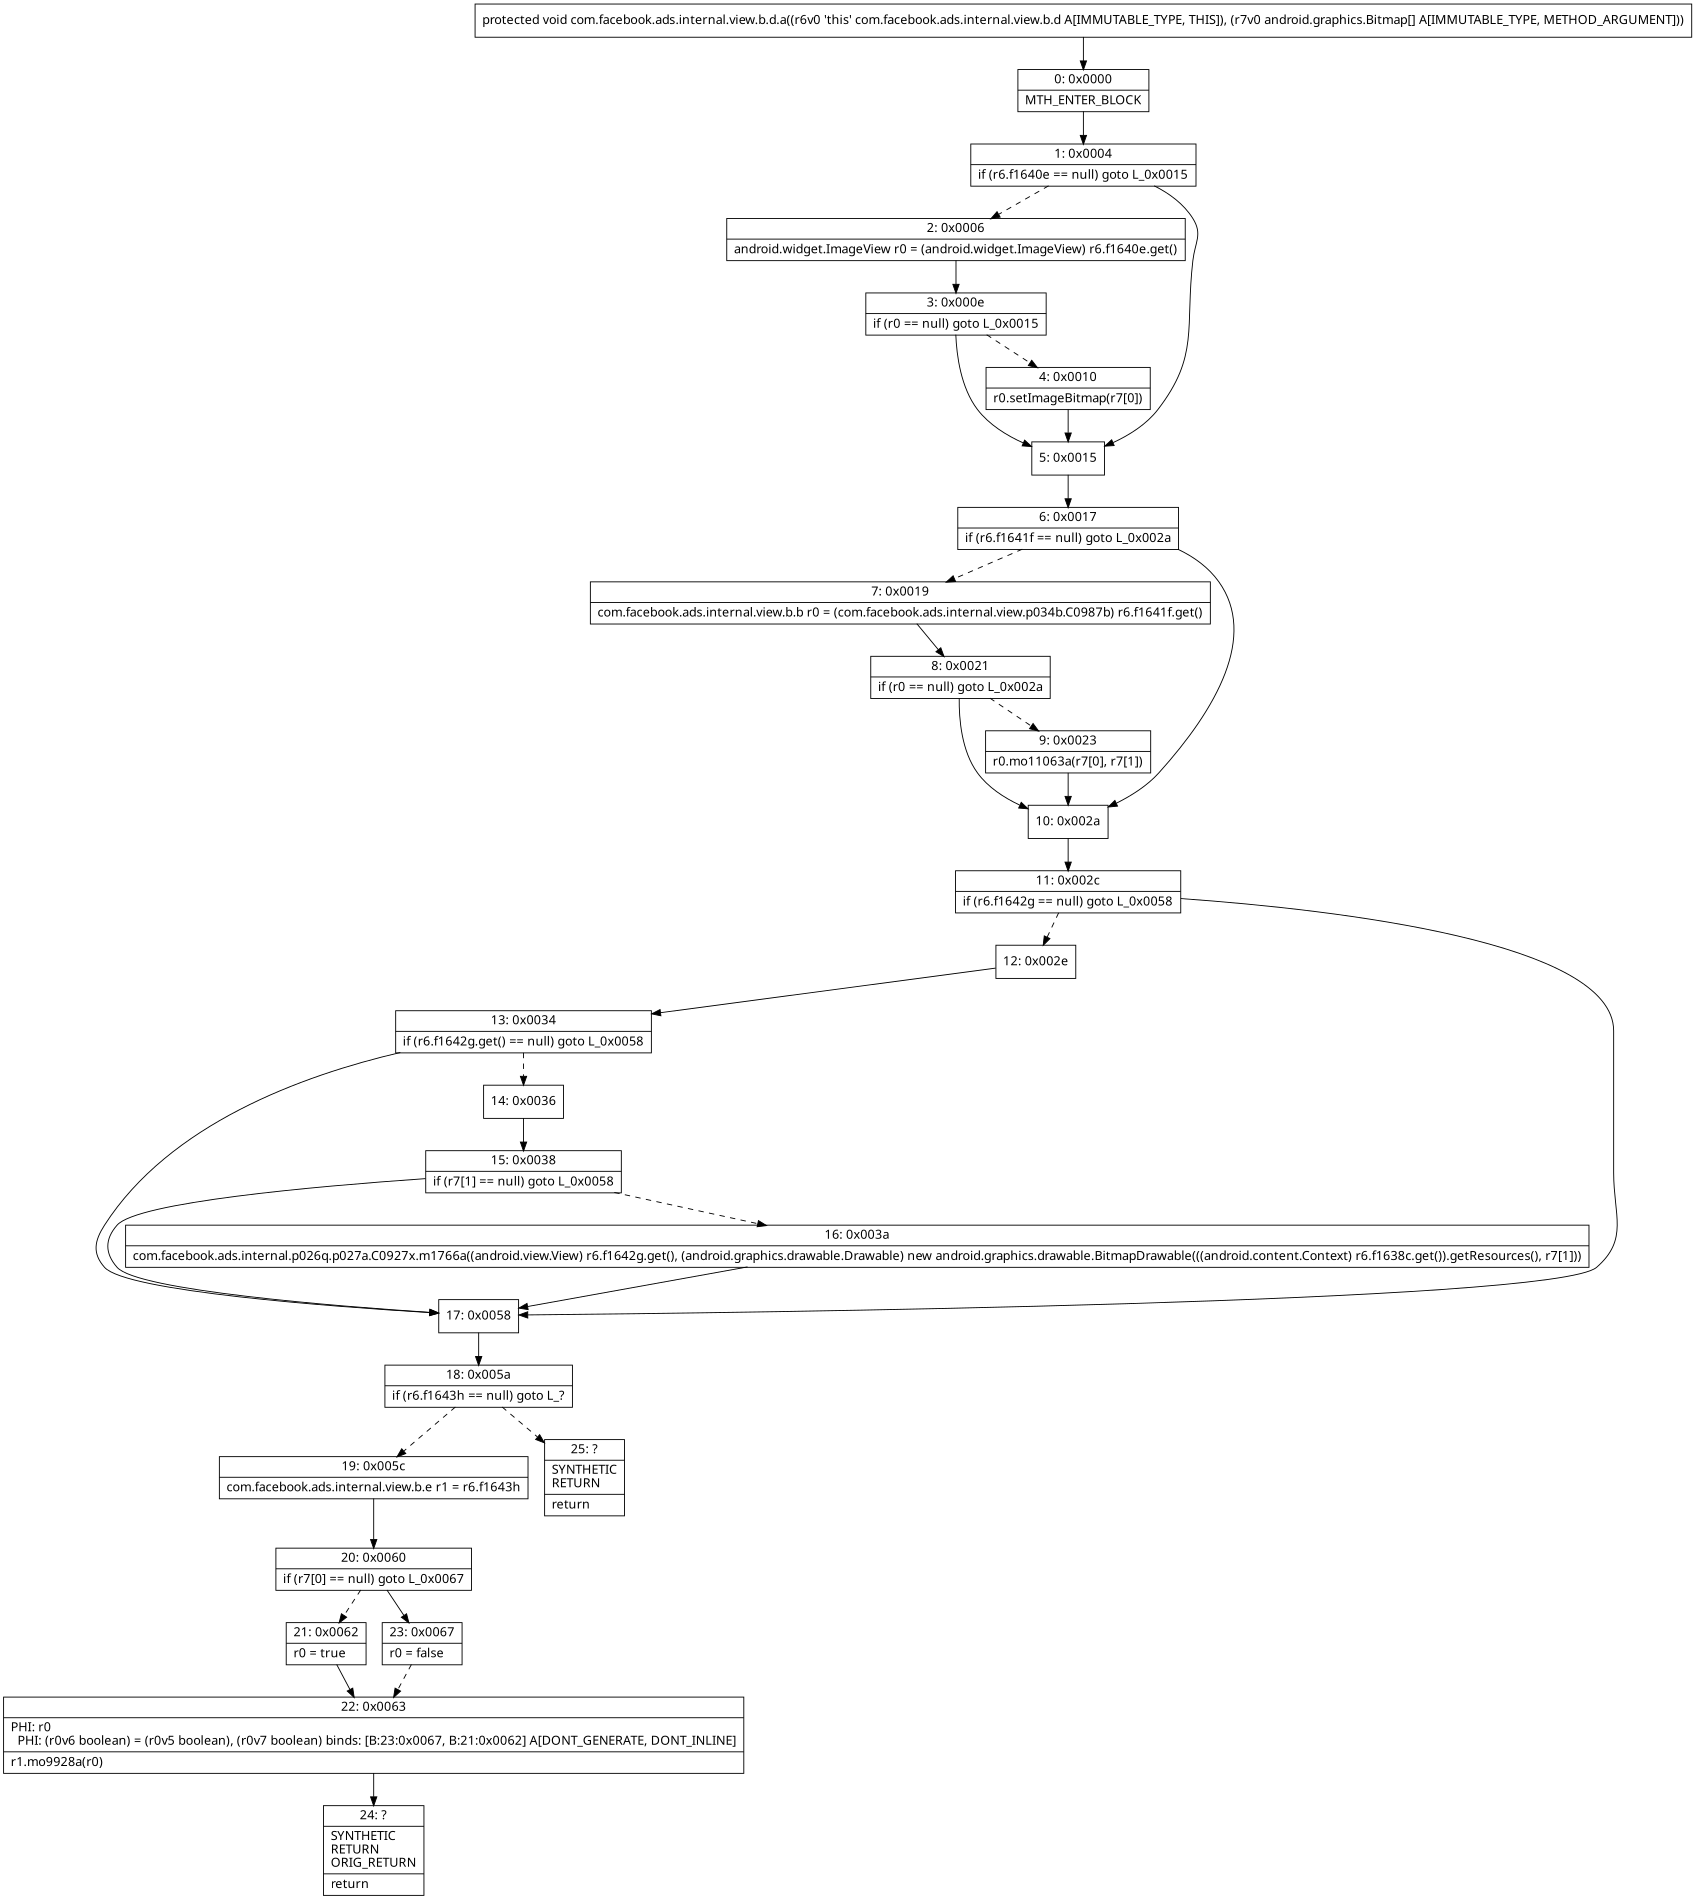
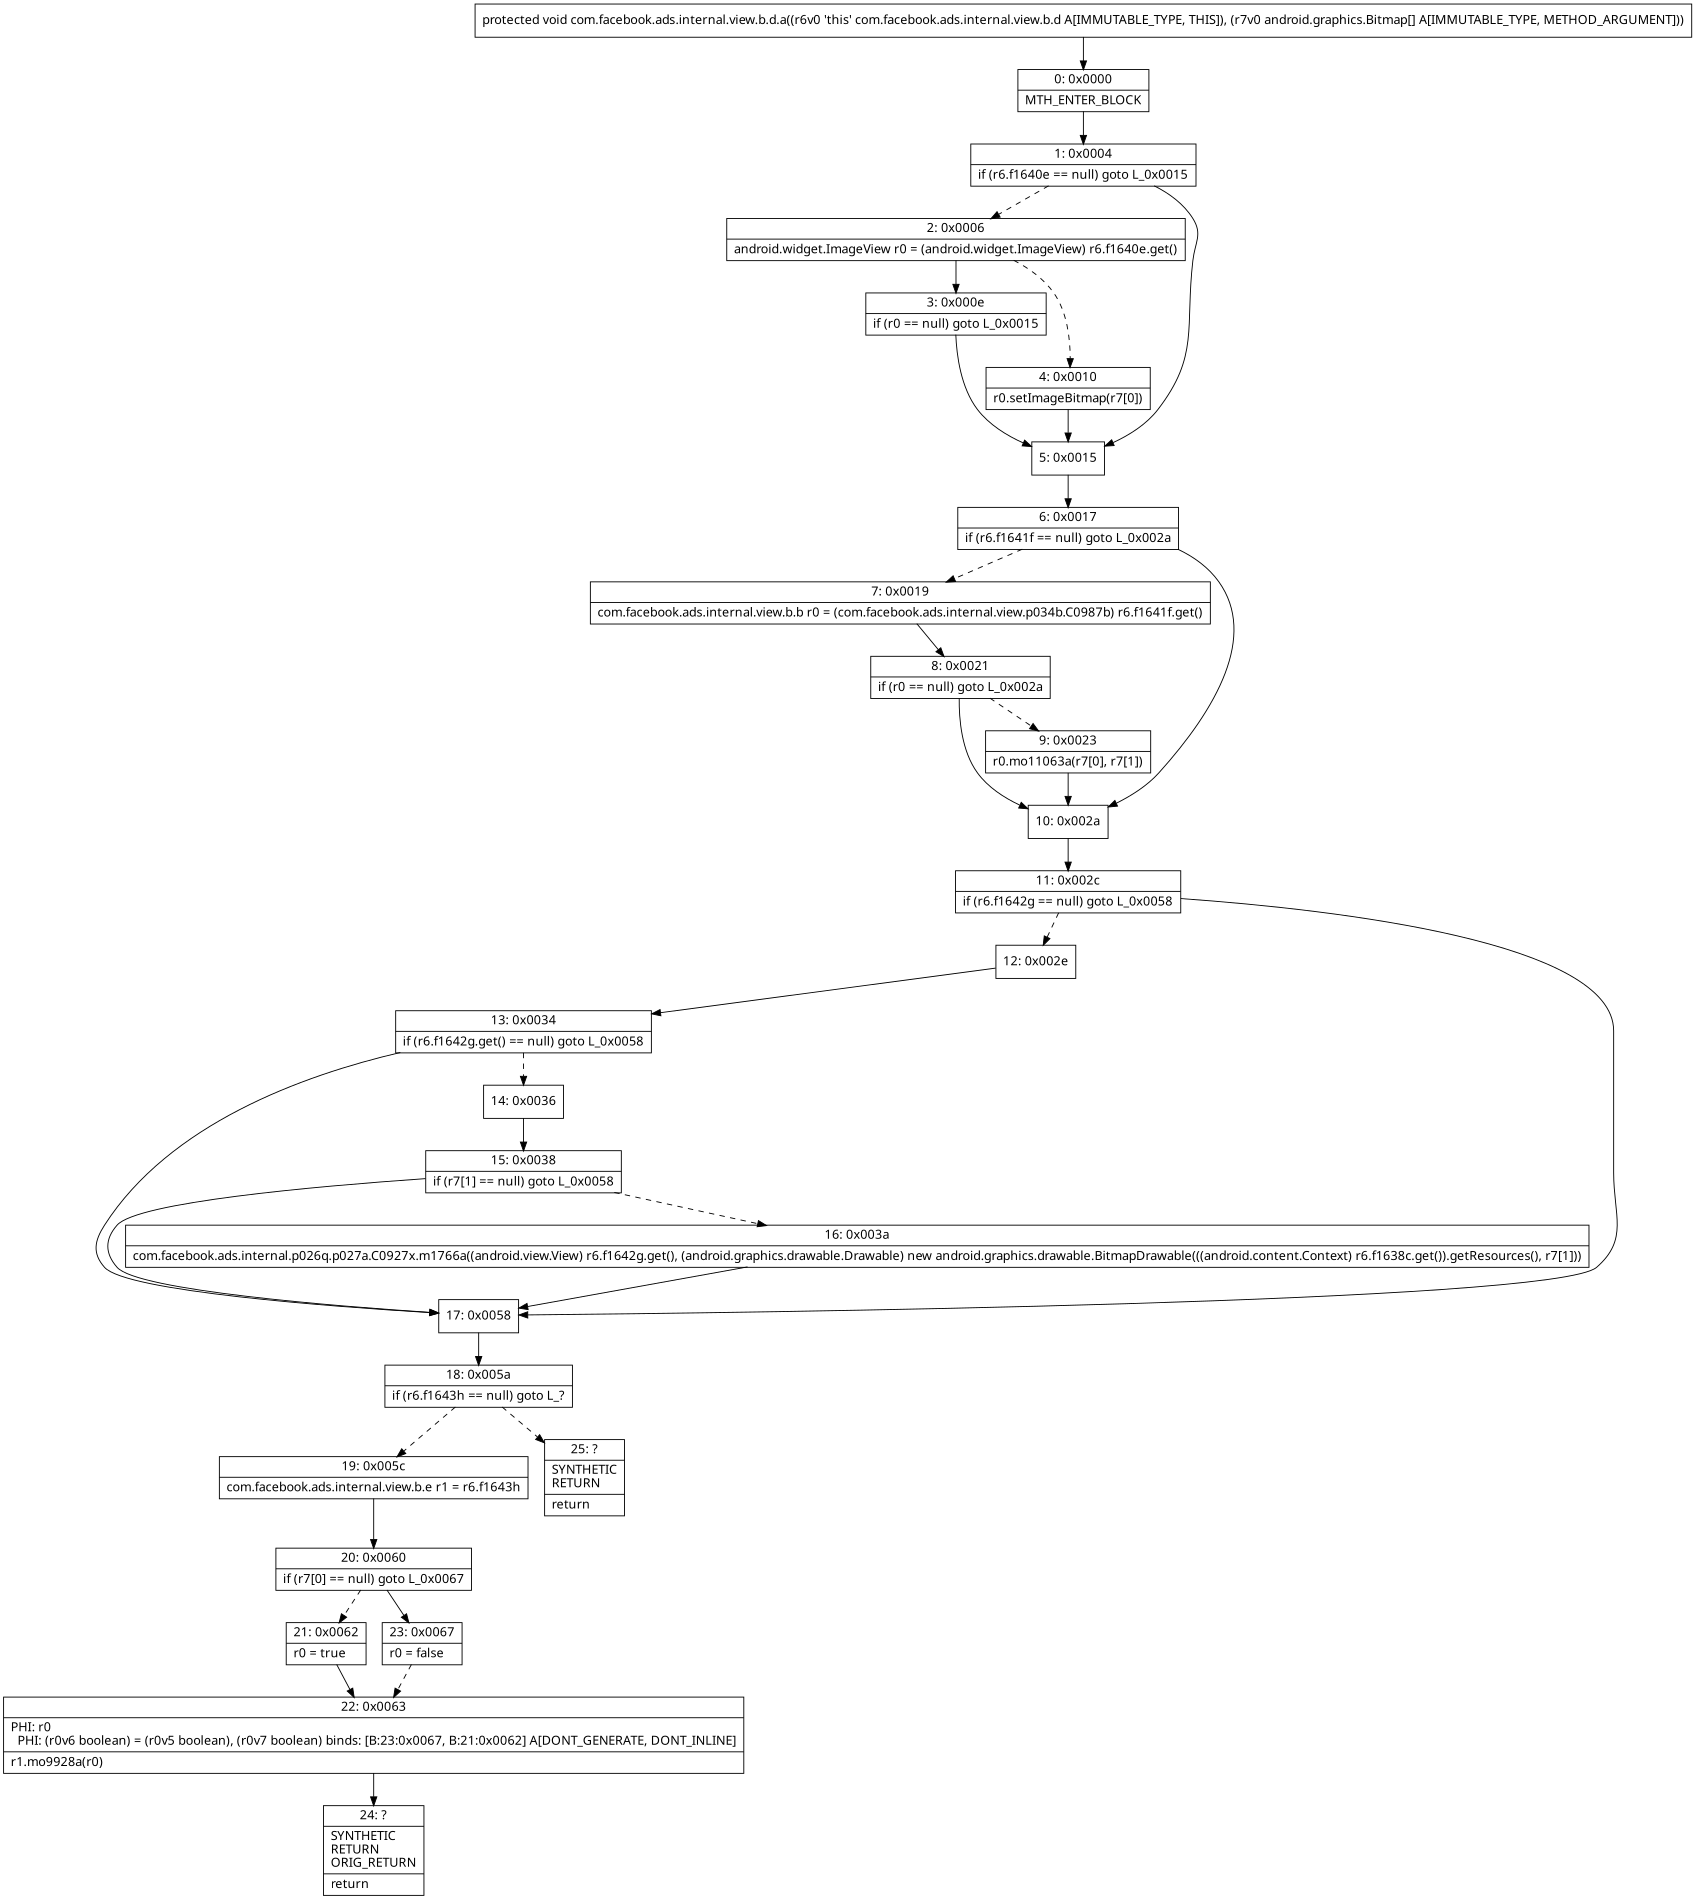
(1008, 349) -> (1058, 300)
